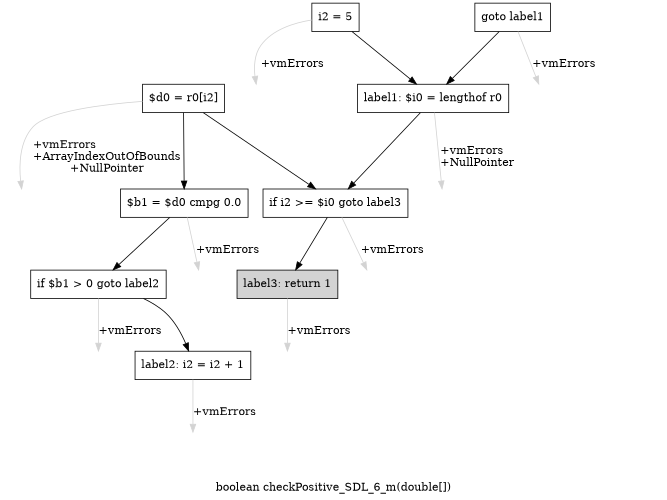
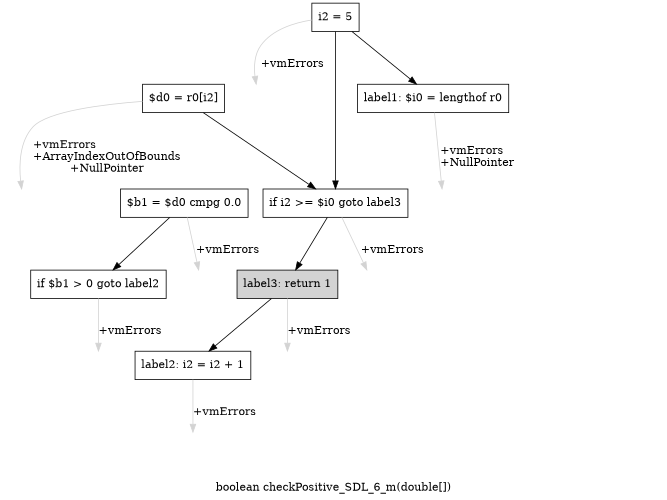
(513, 17) -> none
(184, 147) -> none
(387, 148) -> (335, 106)
(169, 317) -> (243, 322)
